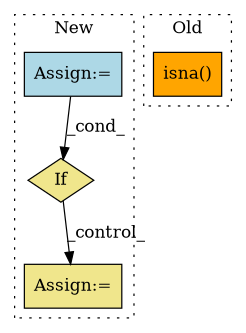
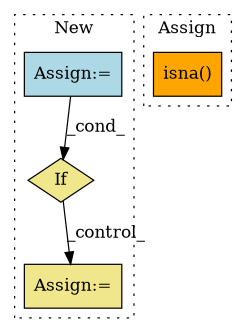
(188, 29) -> (188, 29)
